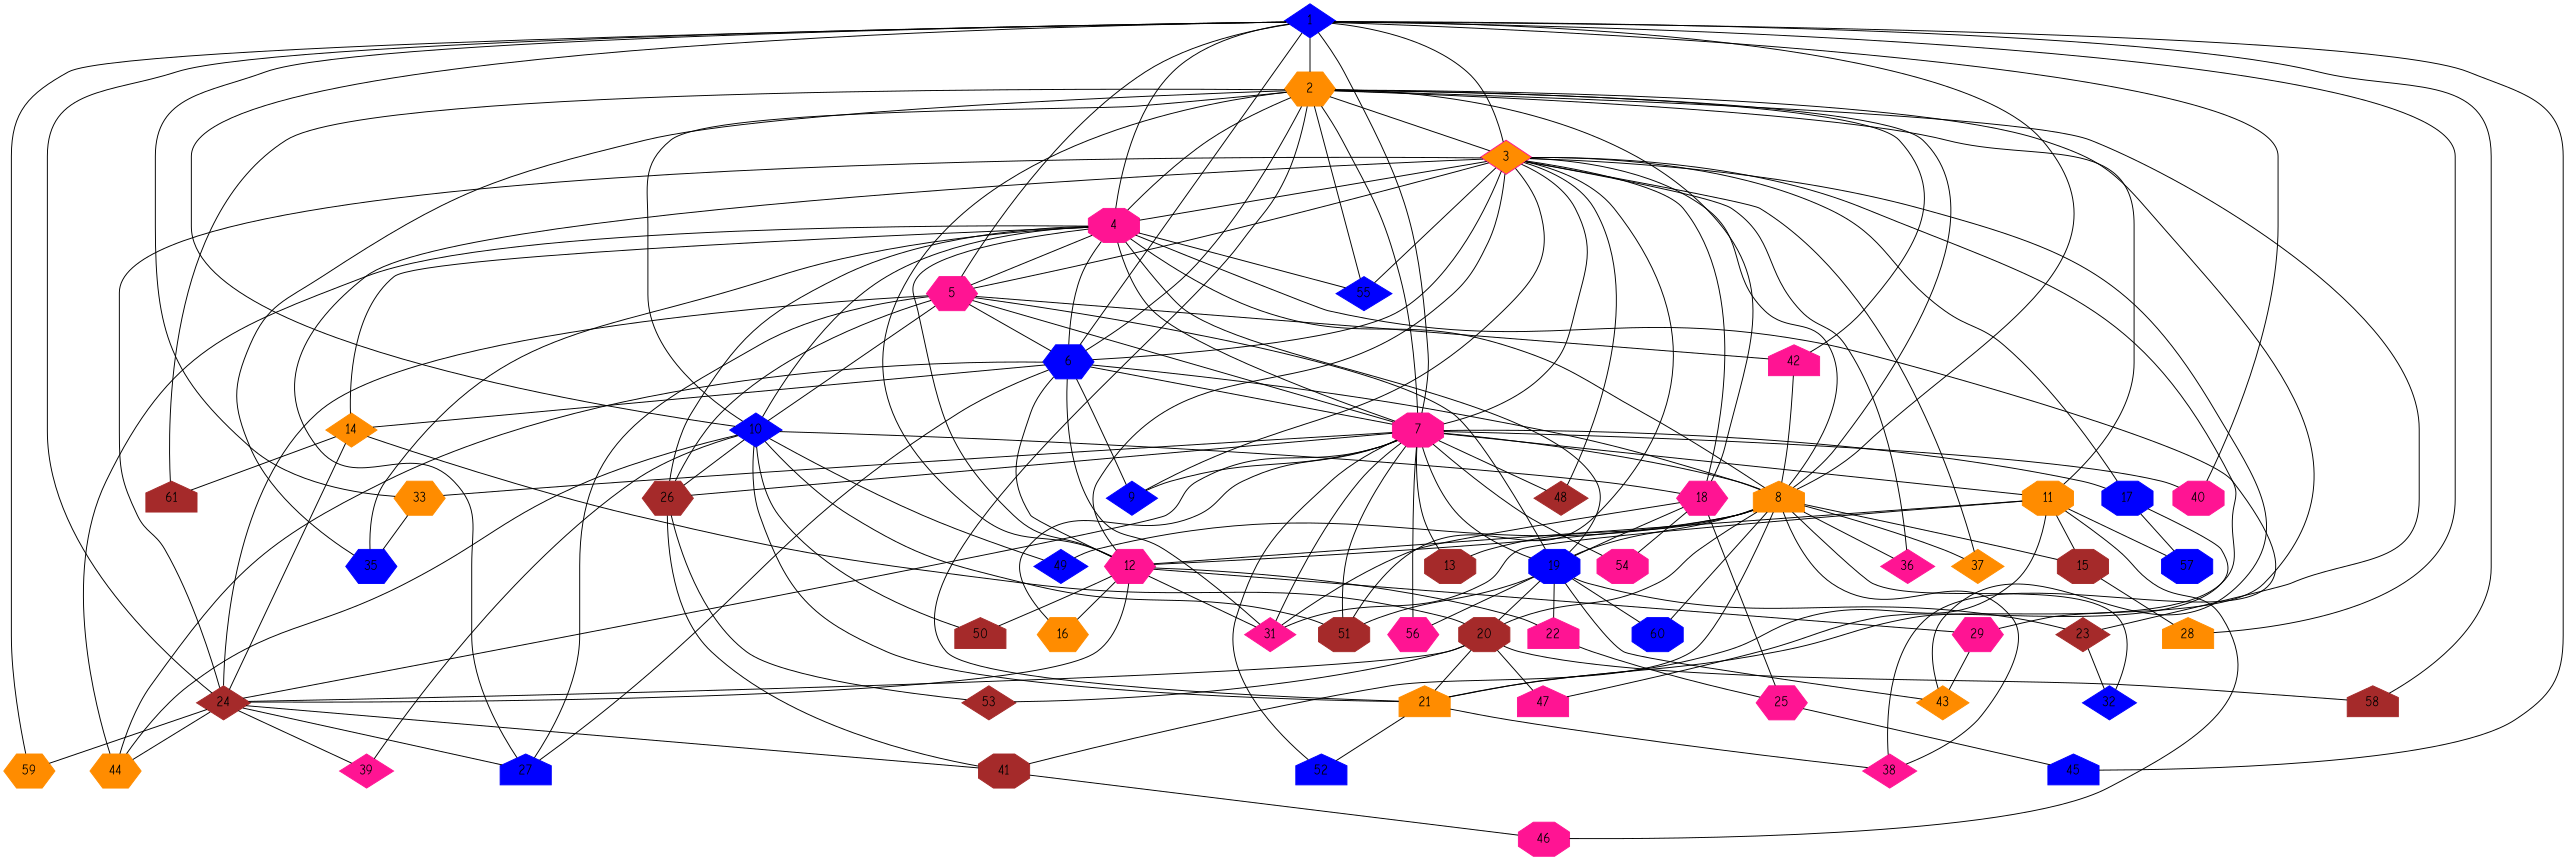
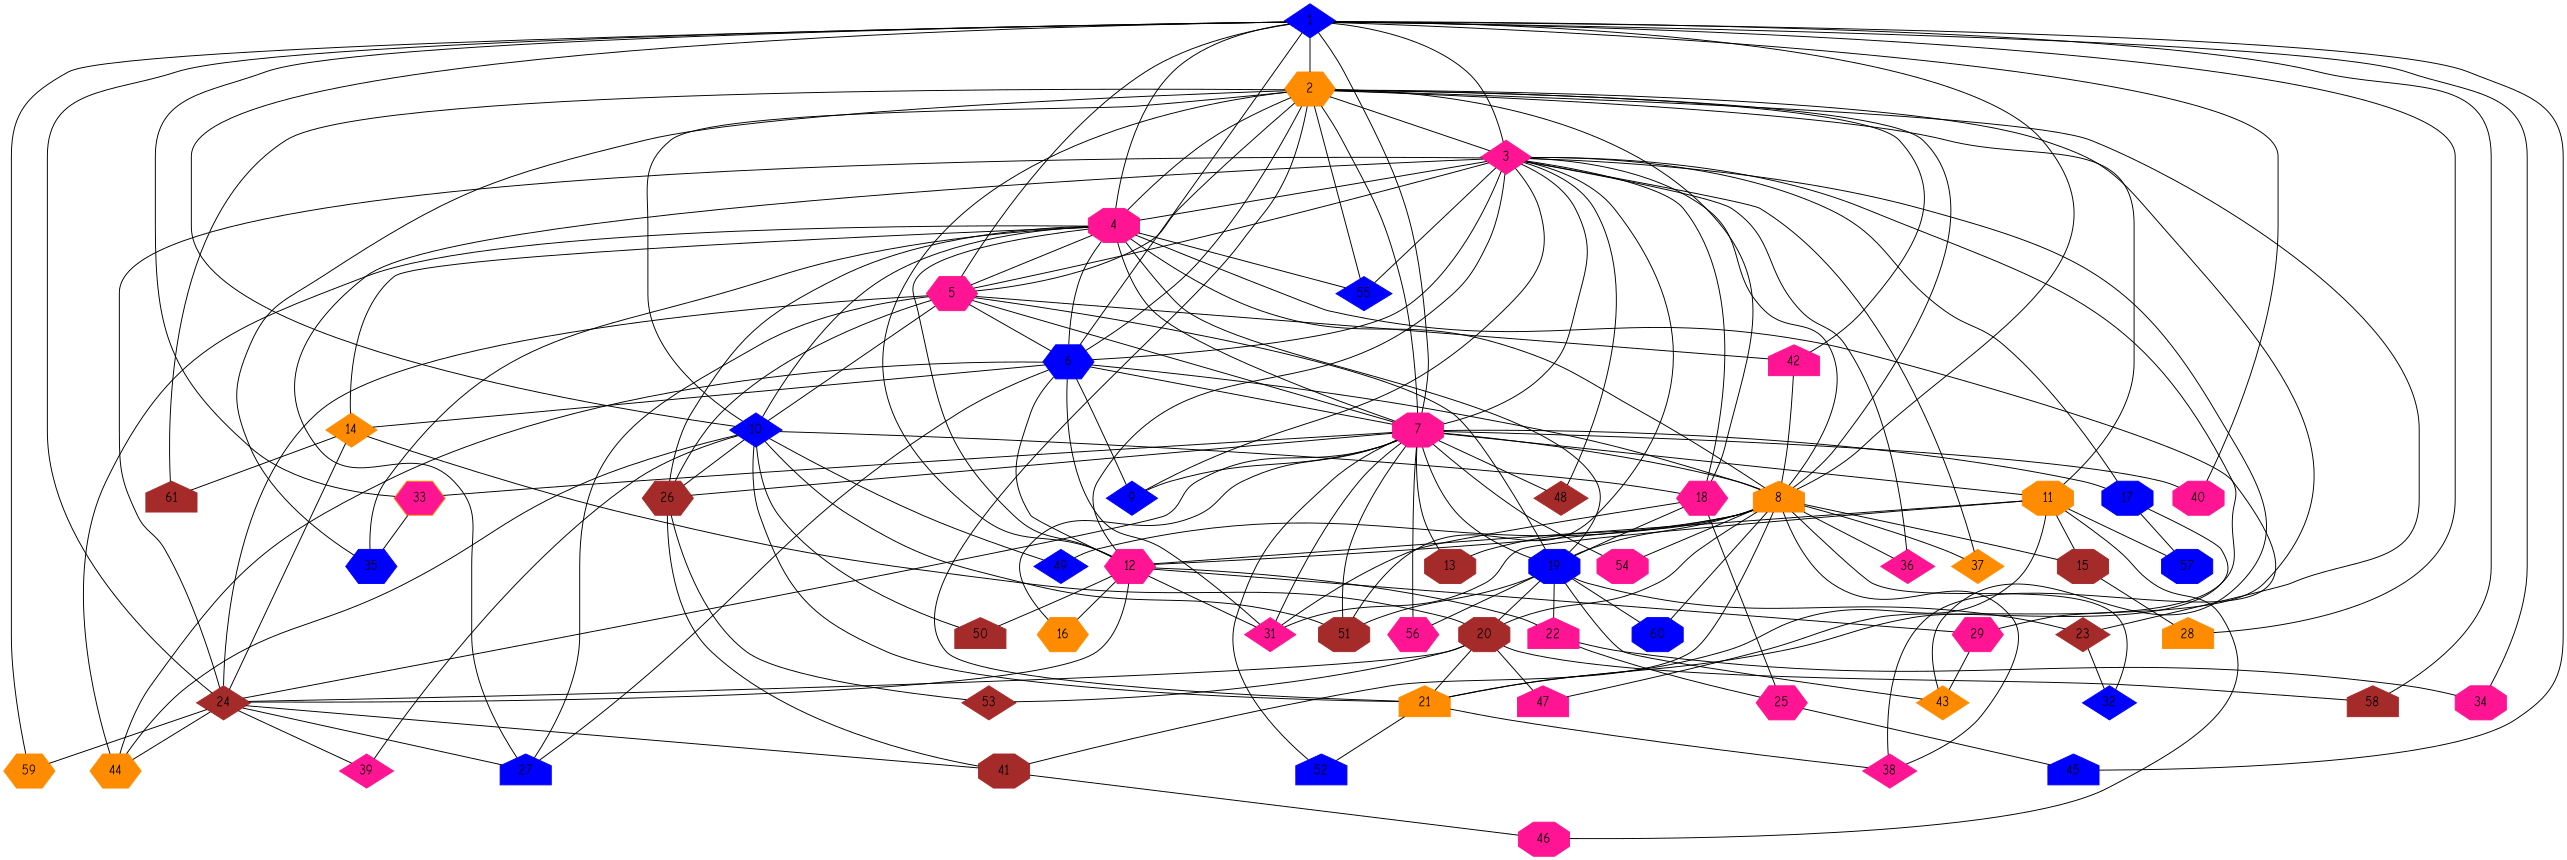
(1506, 157) -> (1506, 157)
none -> (1195, 193)
(420, 498) -> (420, 498)
(1655, 538) -> (1696, 534)
none -> (2481, 703)
